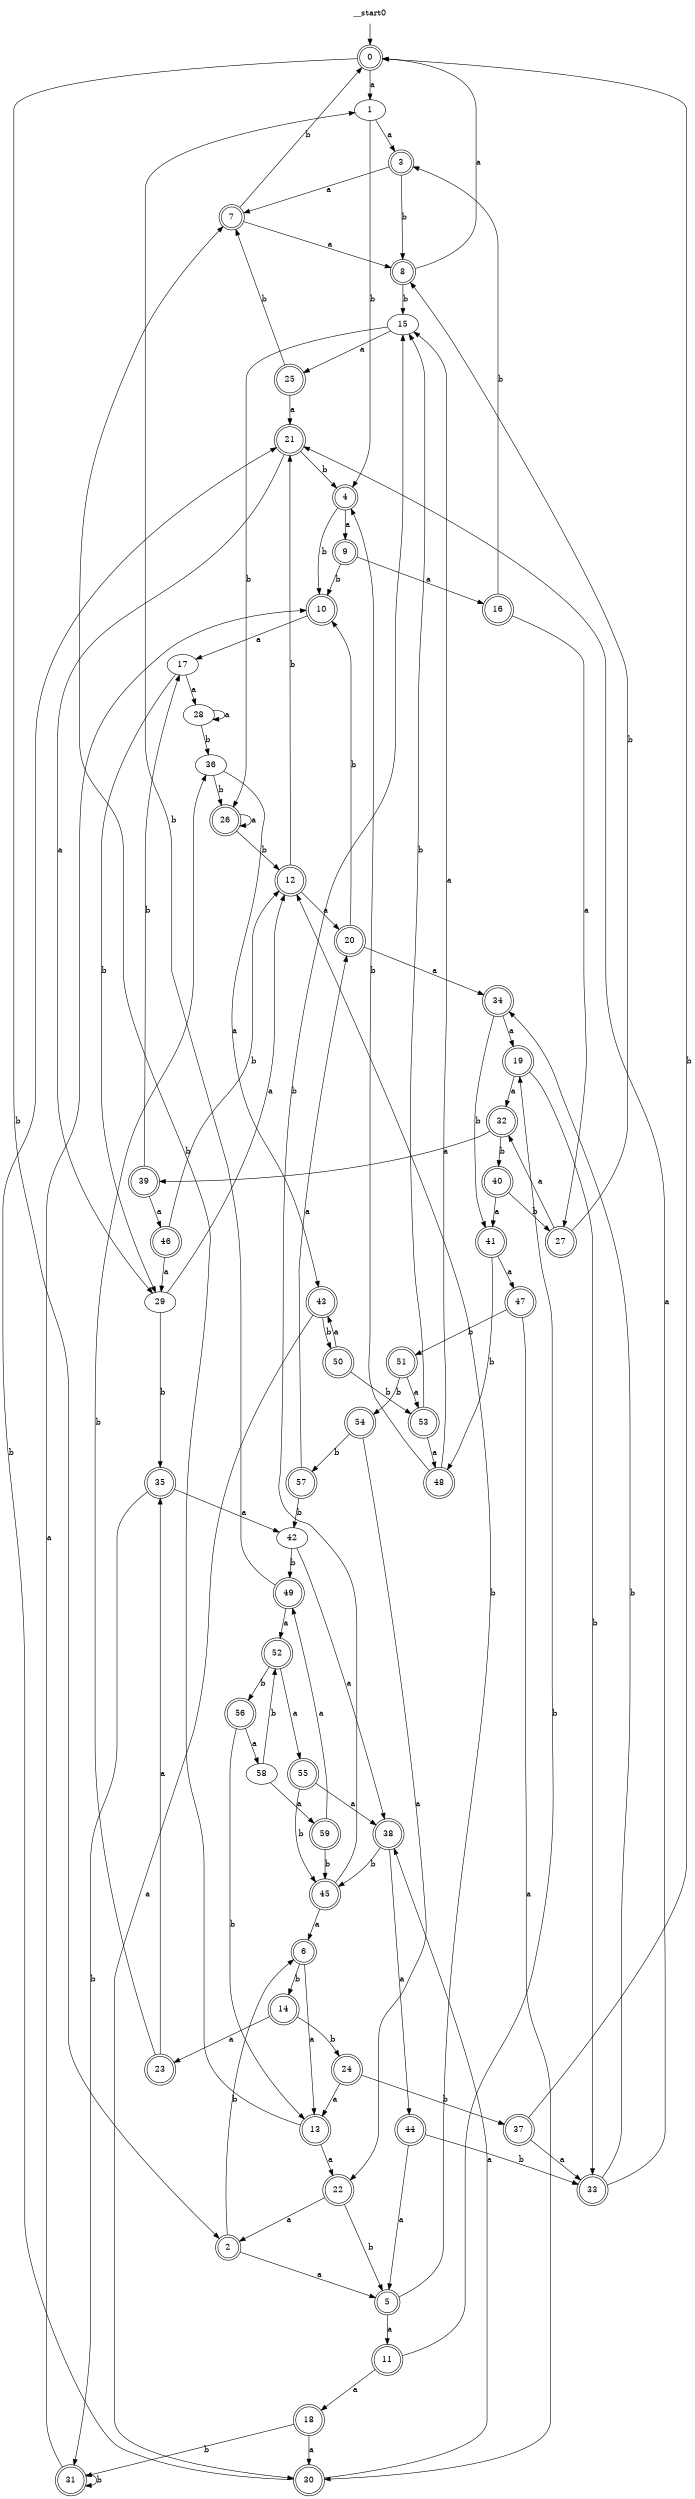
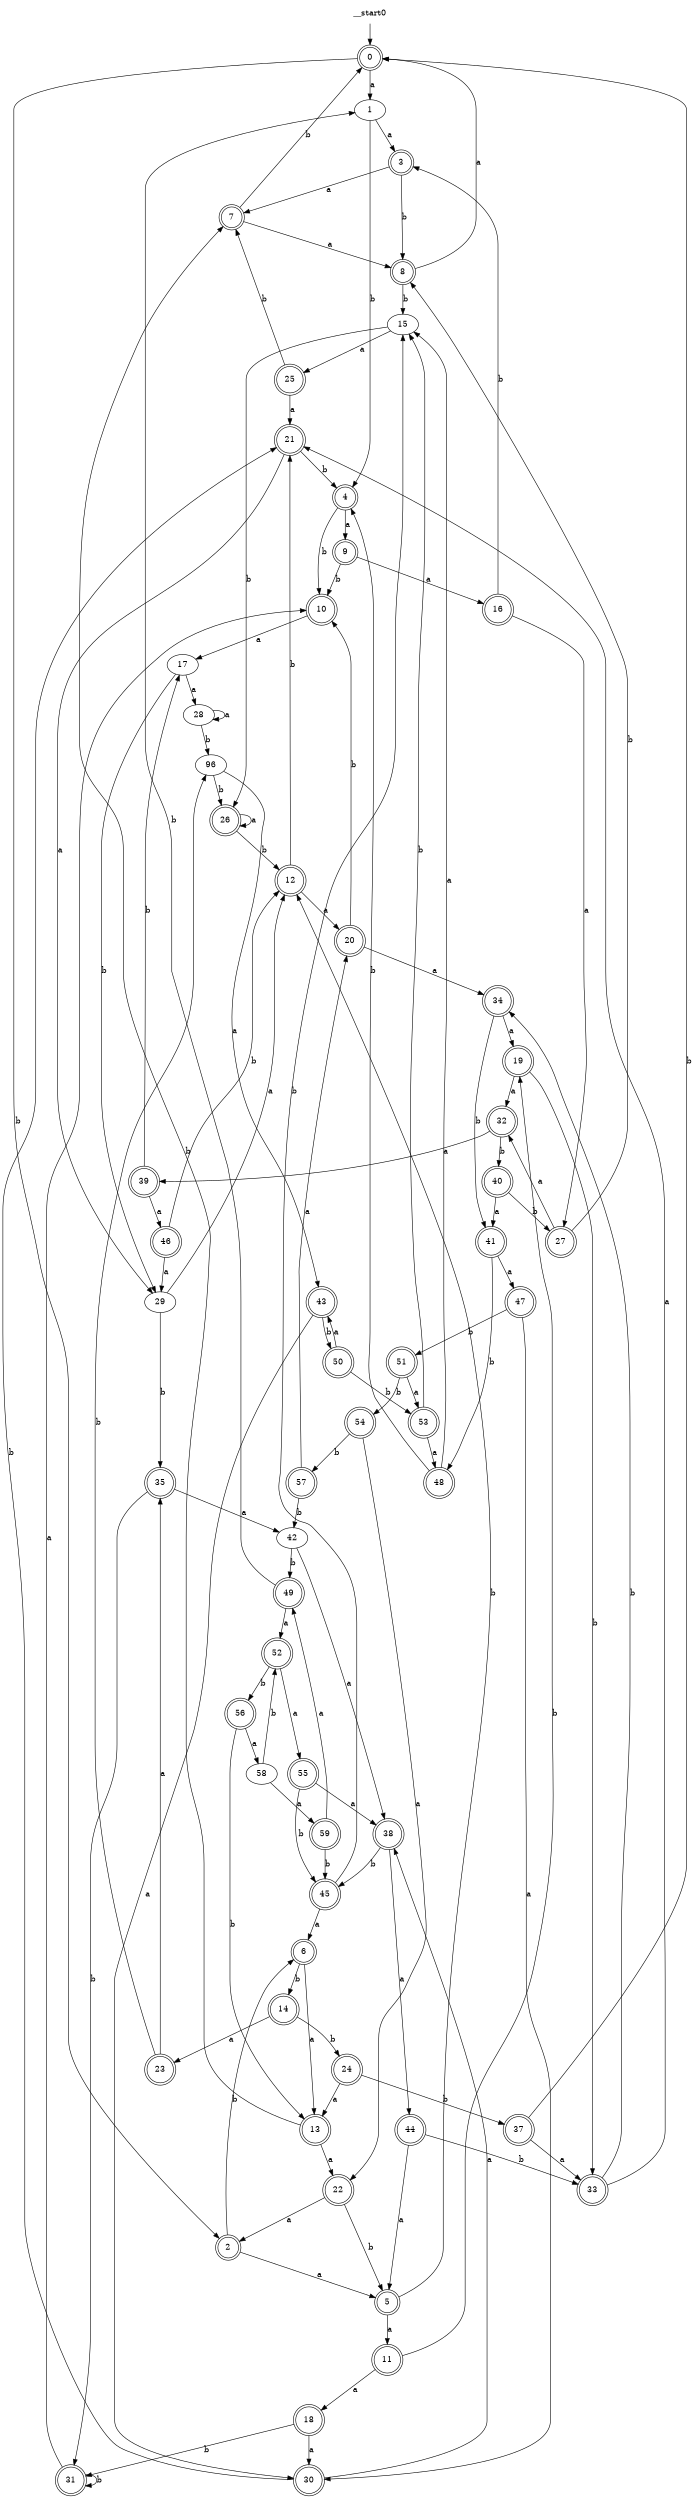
(211, 765) -> (211, 765)
